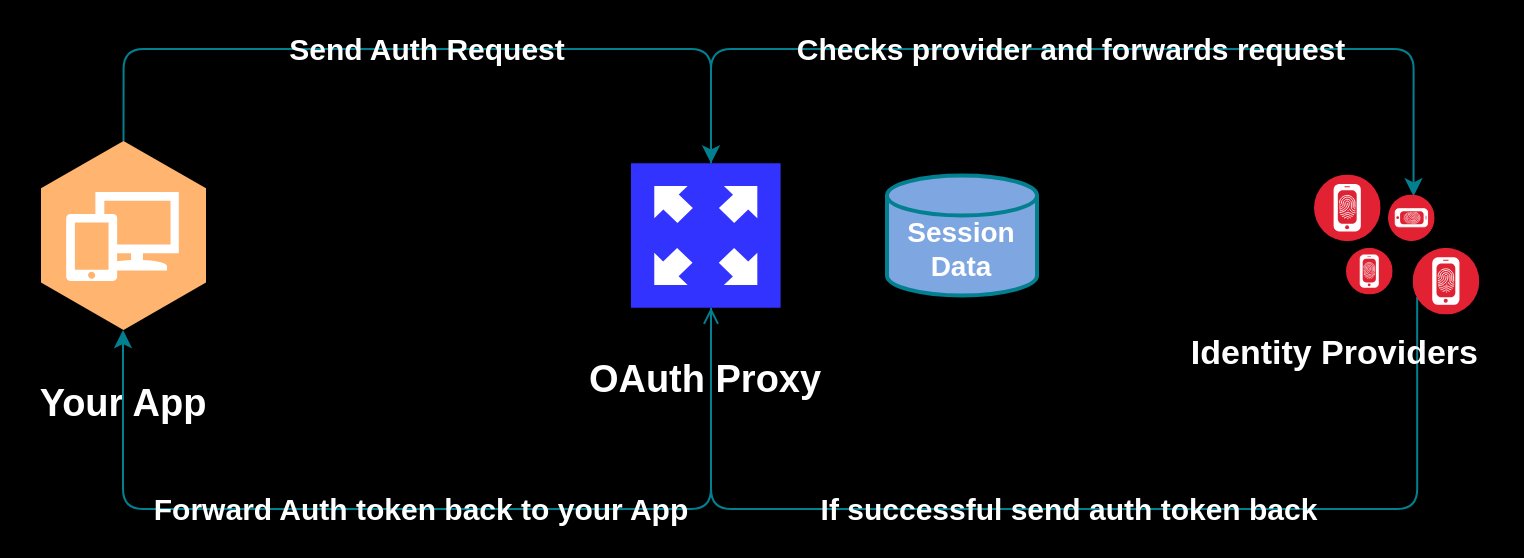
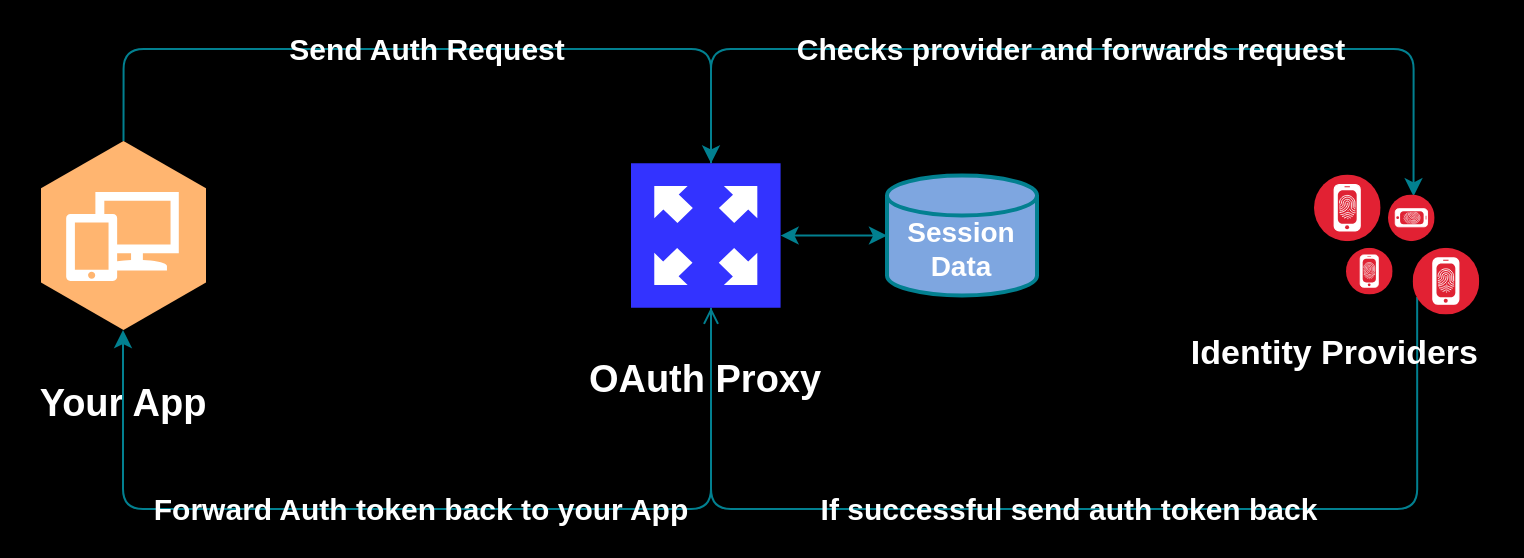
none -> (834, 236)
